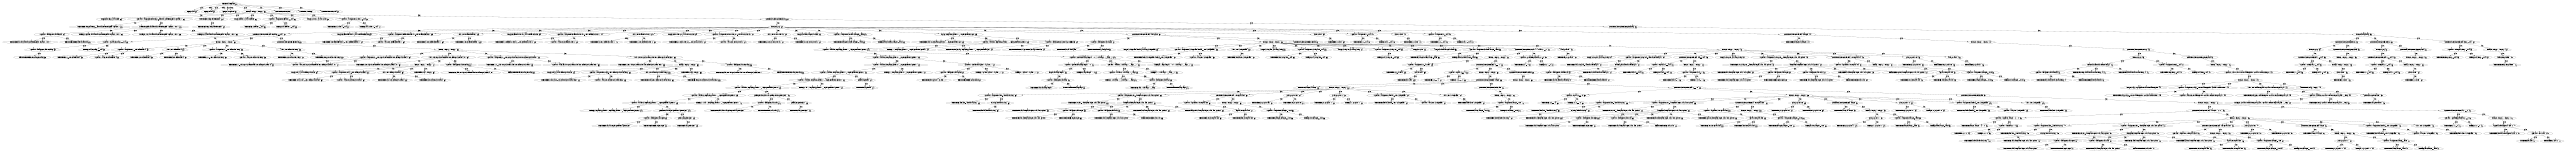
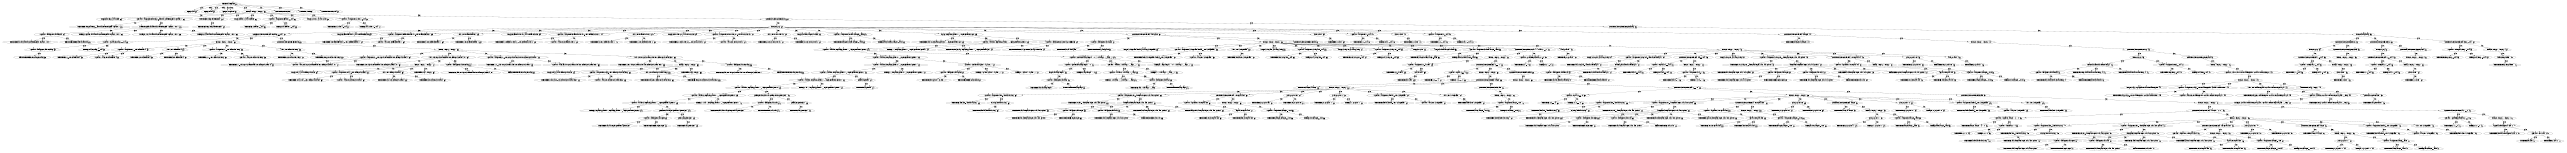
(627, 38) -> (627, 38)
(193, 39) -> (194, 40)
none -> (1354, 57)
